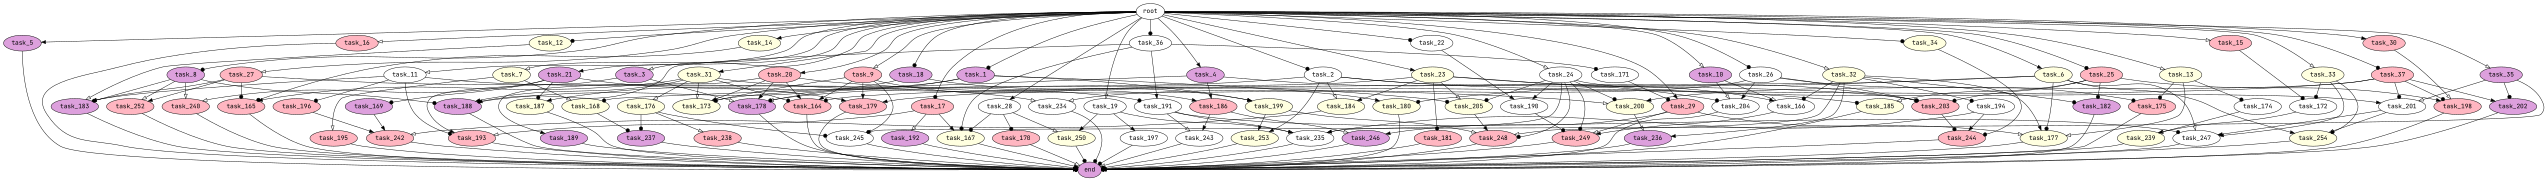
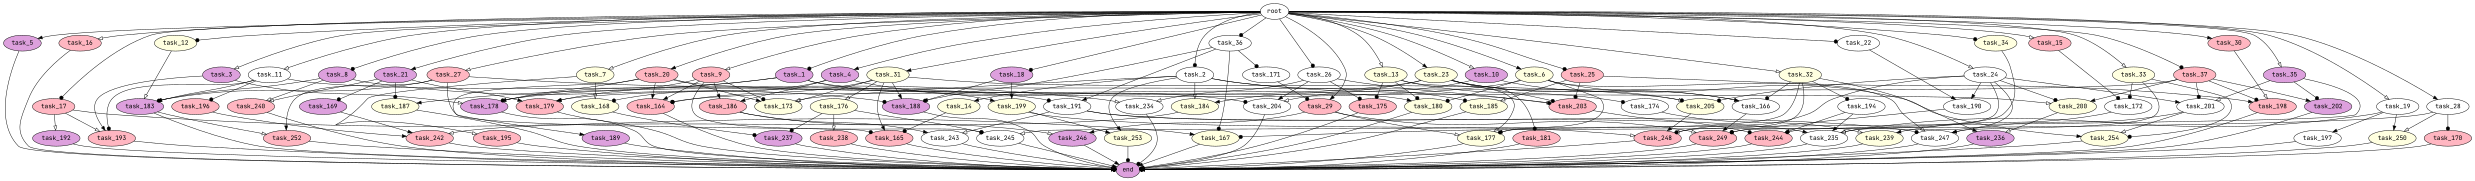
(958, 20) -> (1077, 85)
(165, 87) -> (210, 123)
none -> (1406, 90)
(2097, 107) -> none
